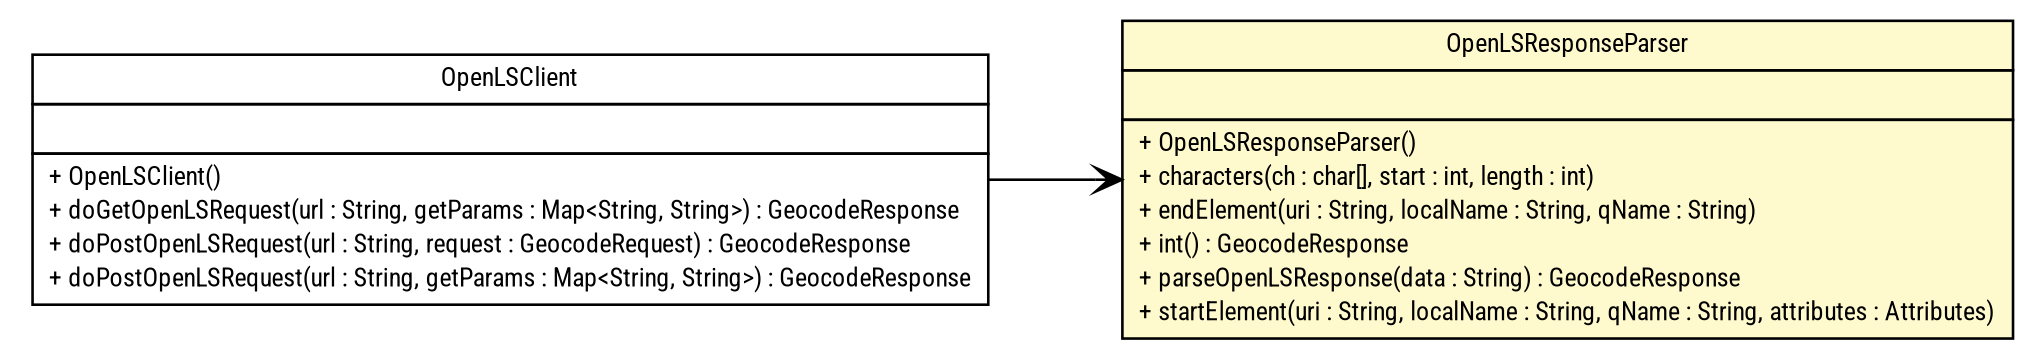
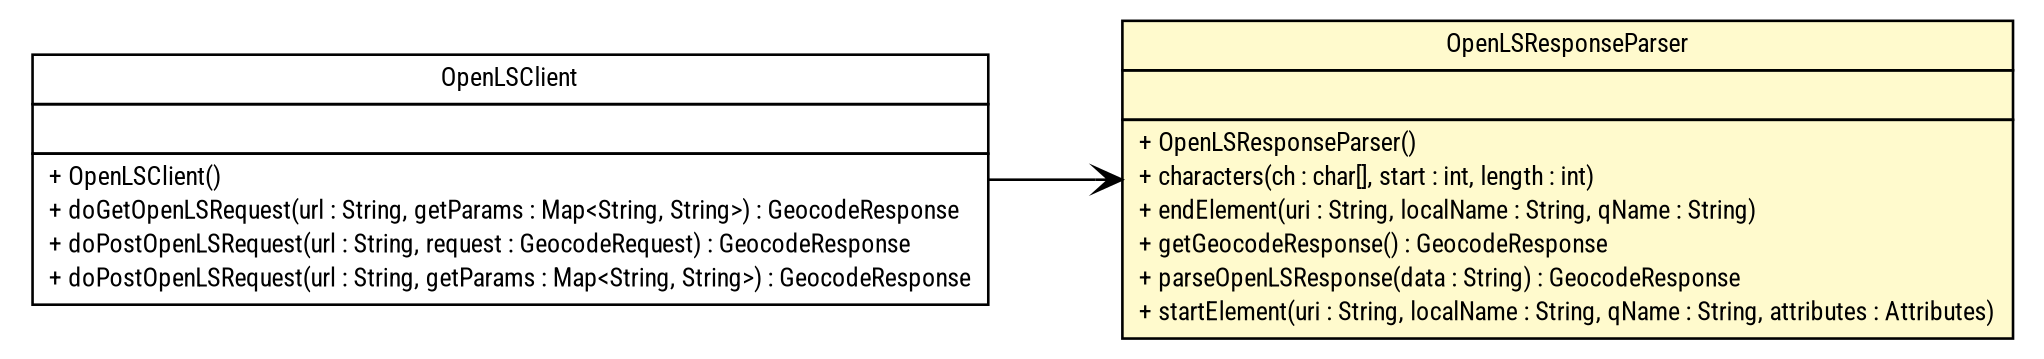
(1275, 245) -> (1374, 245)
